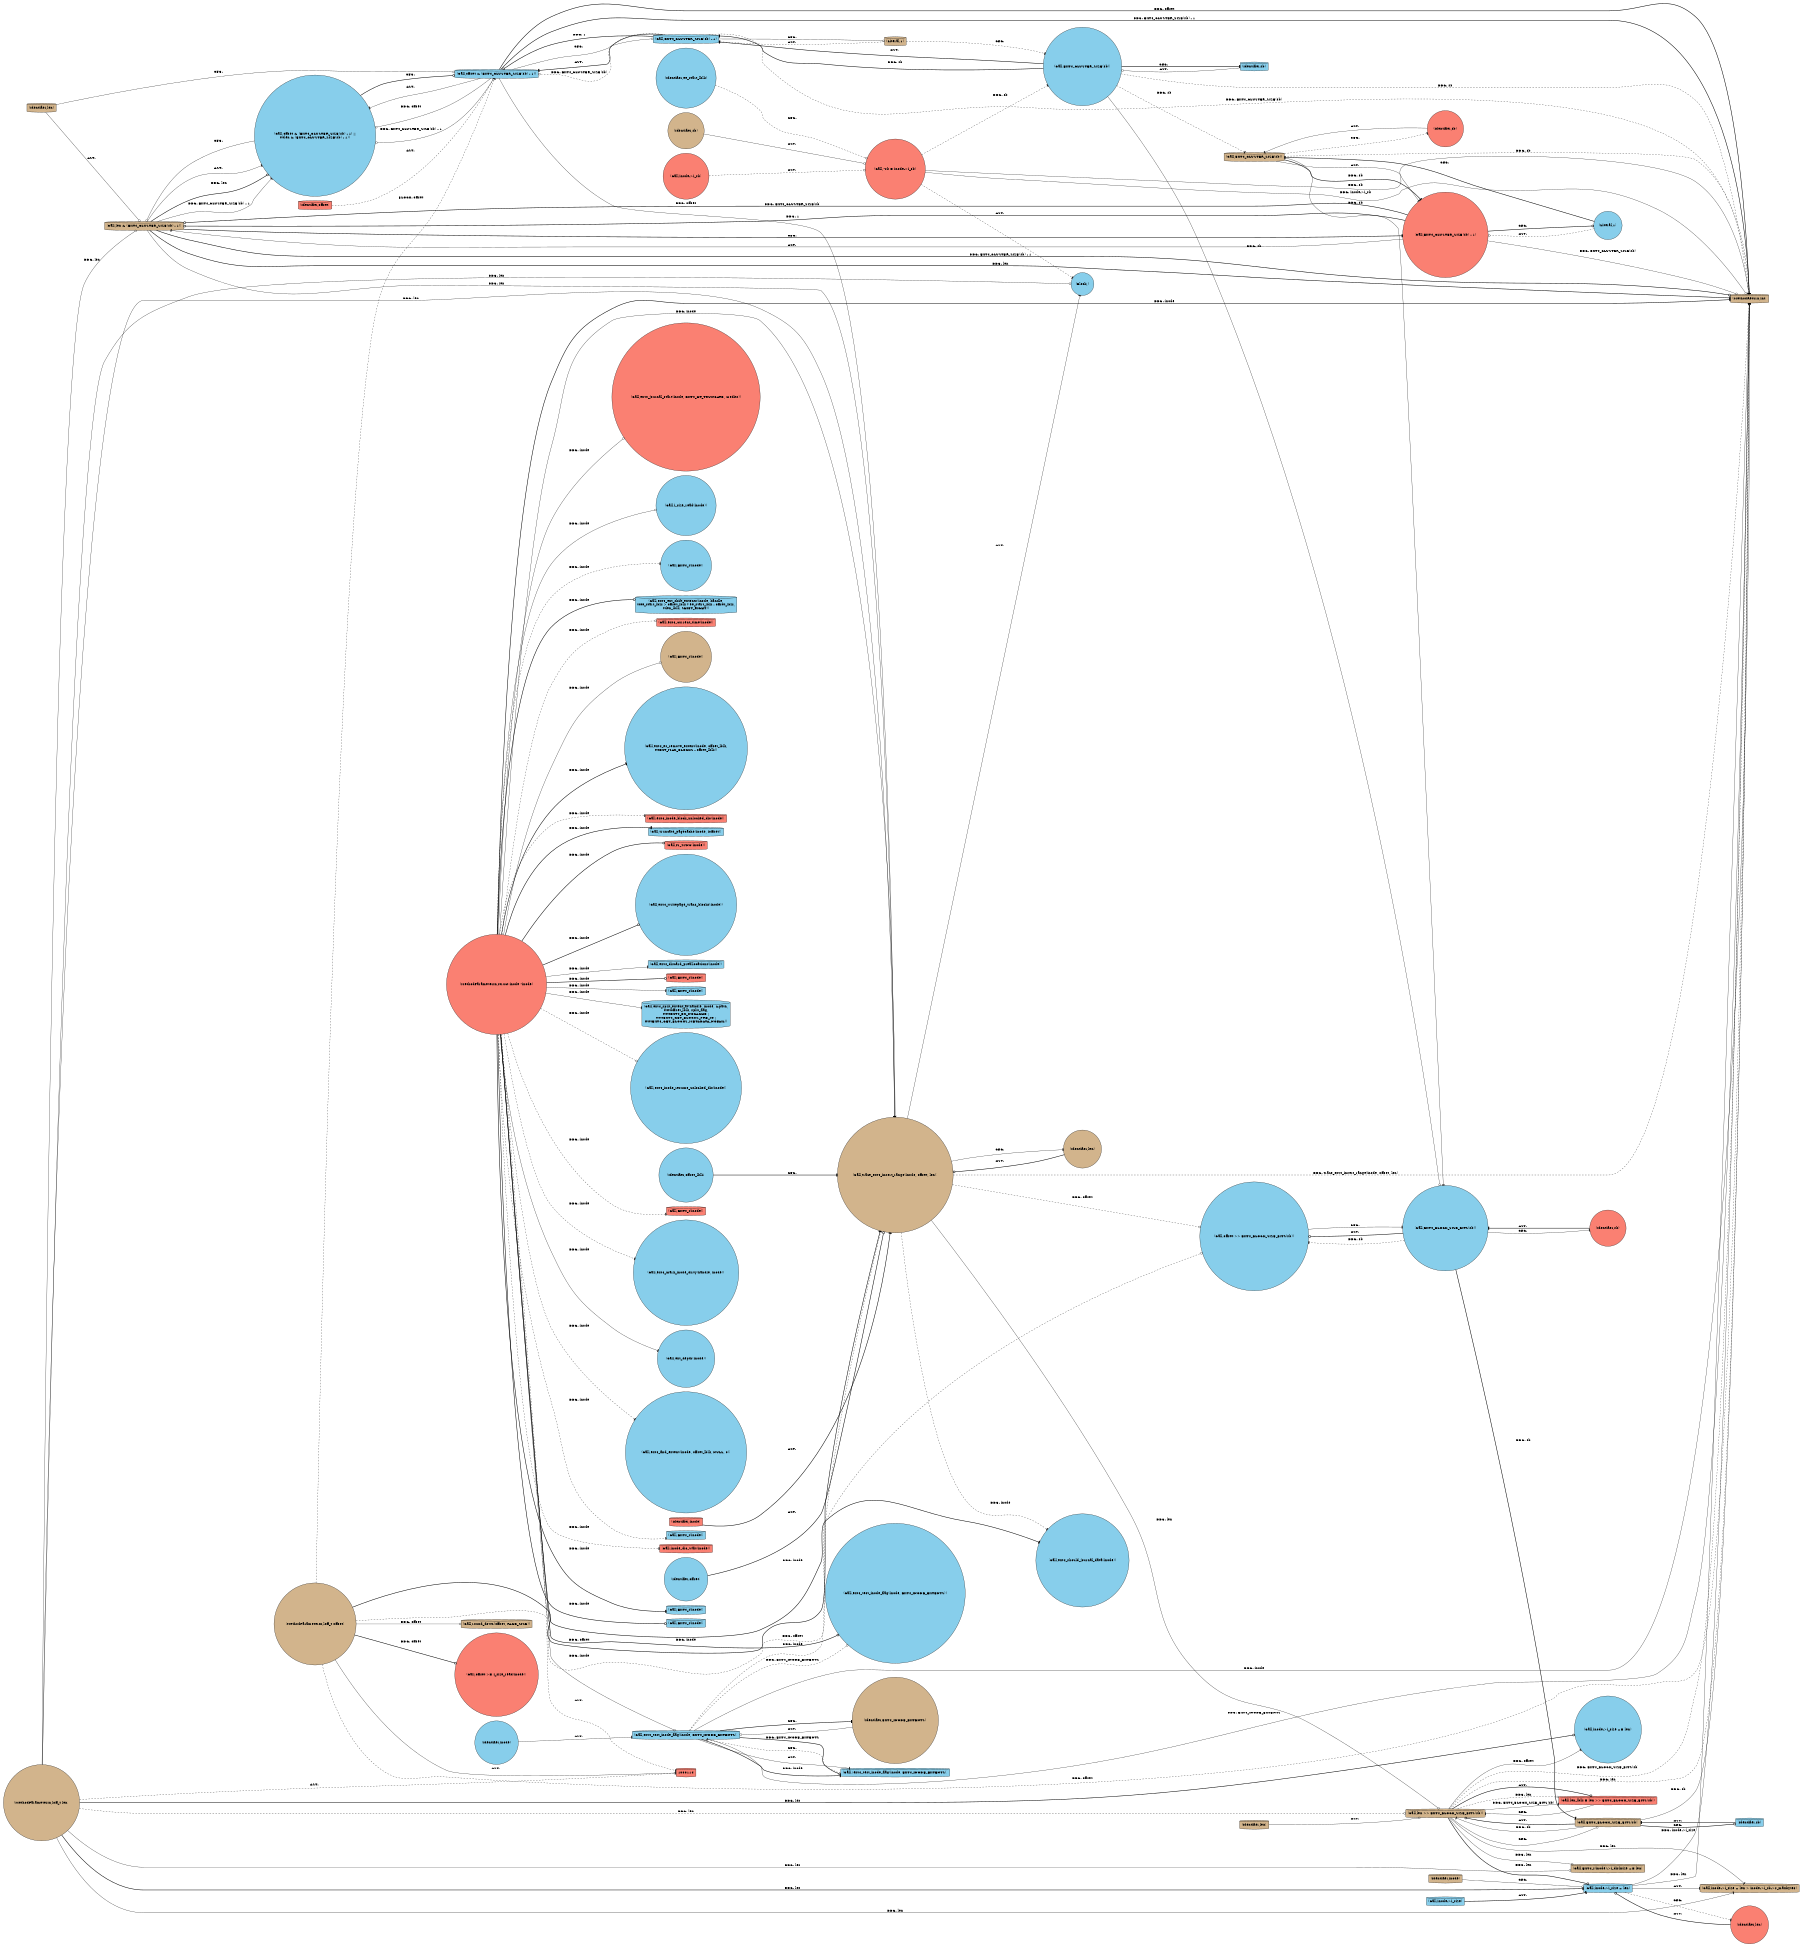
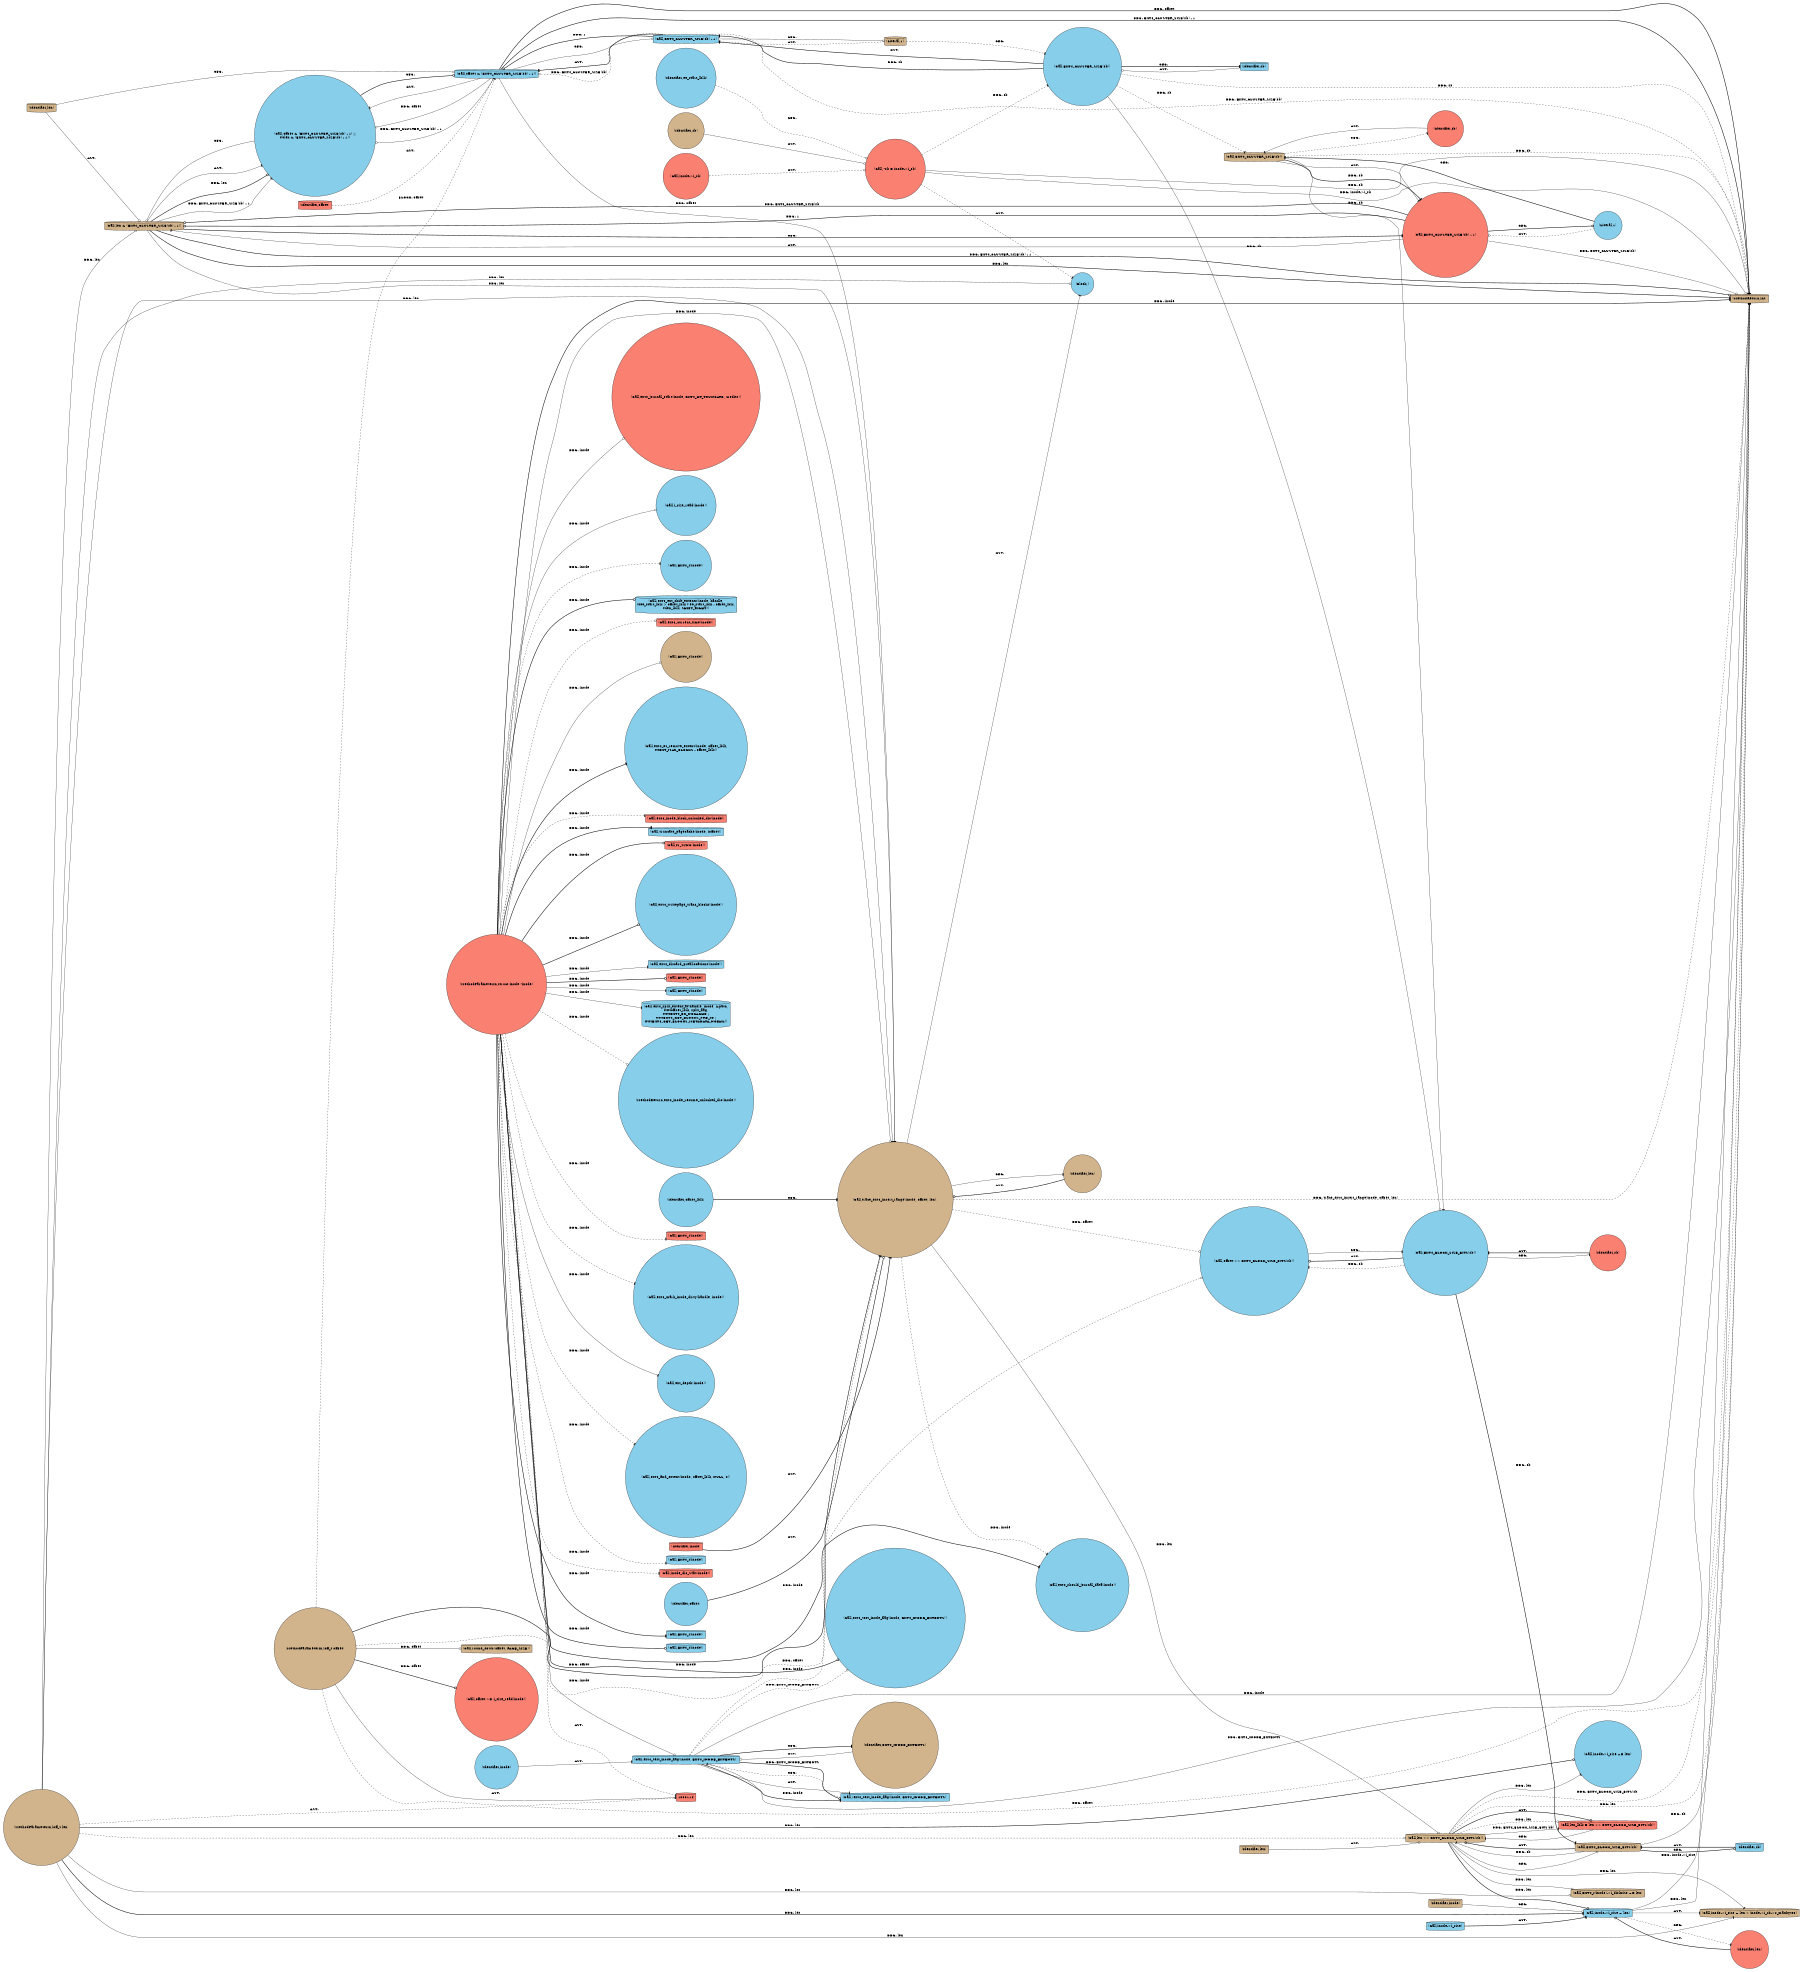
(686, 1088) -> (686, 1100)
(1524, 1761) -> (1524, 1786)
